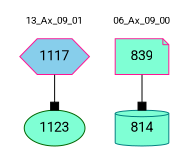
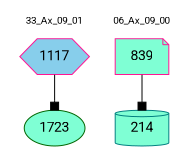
(55, 21) -> (55, 21)
(55, 128) -> (55, 128)
(142, 128) -> (142, 128)
